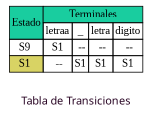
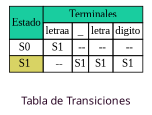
(26, 47) -> (26, 47)
